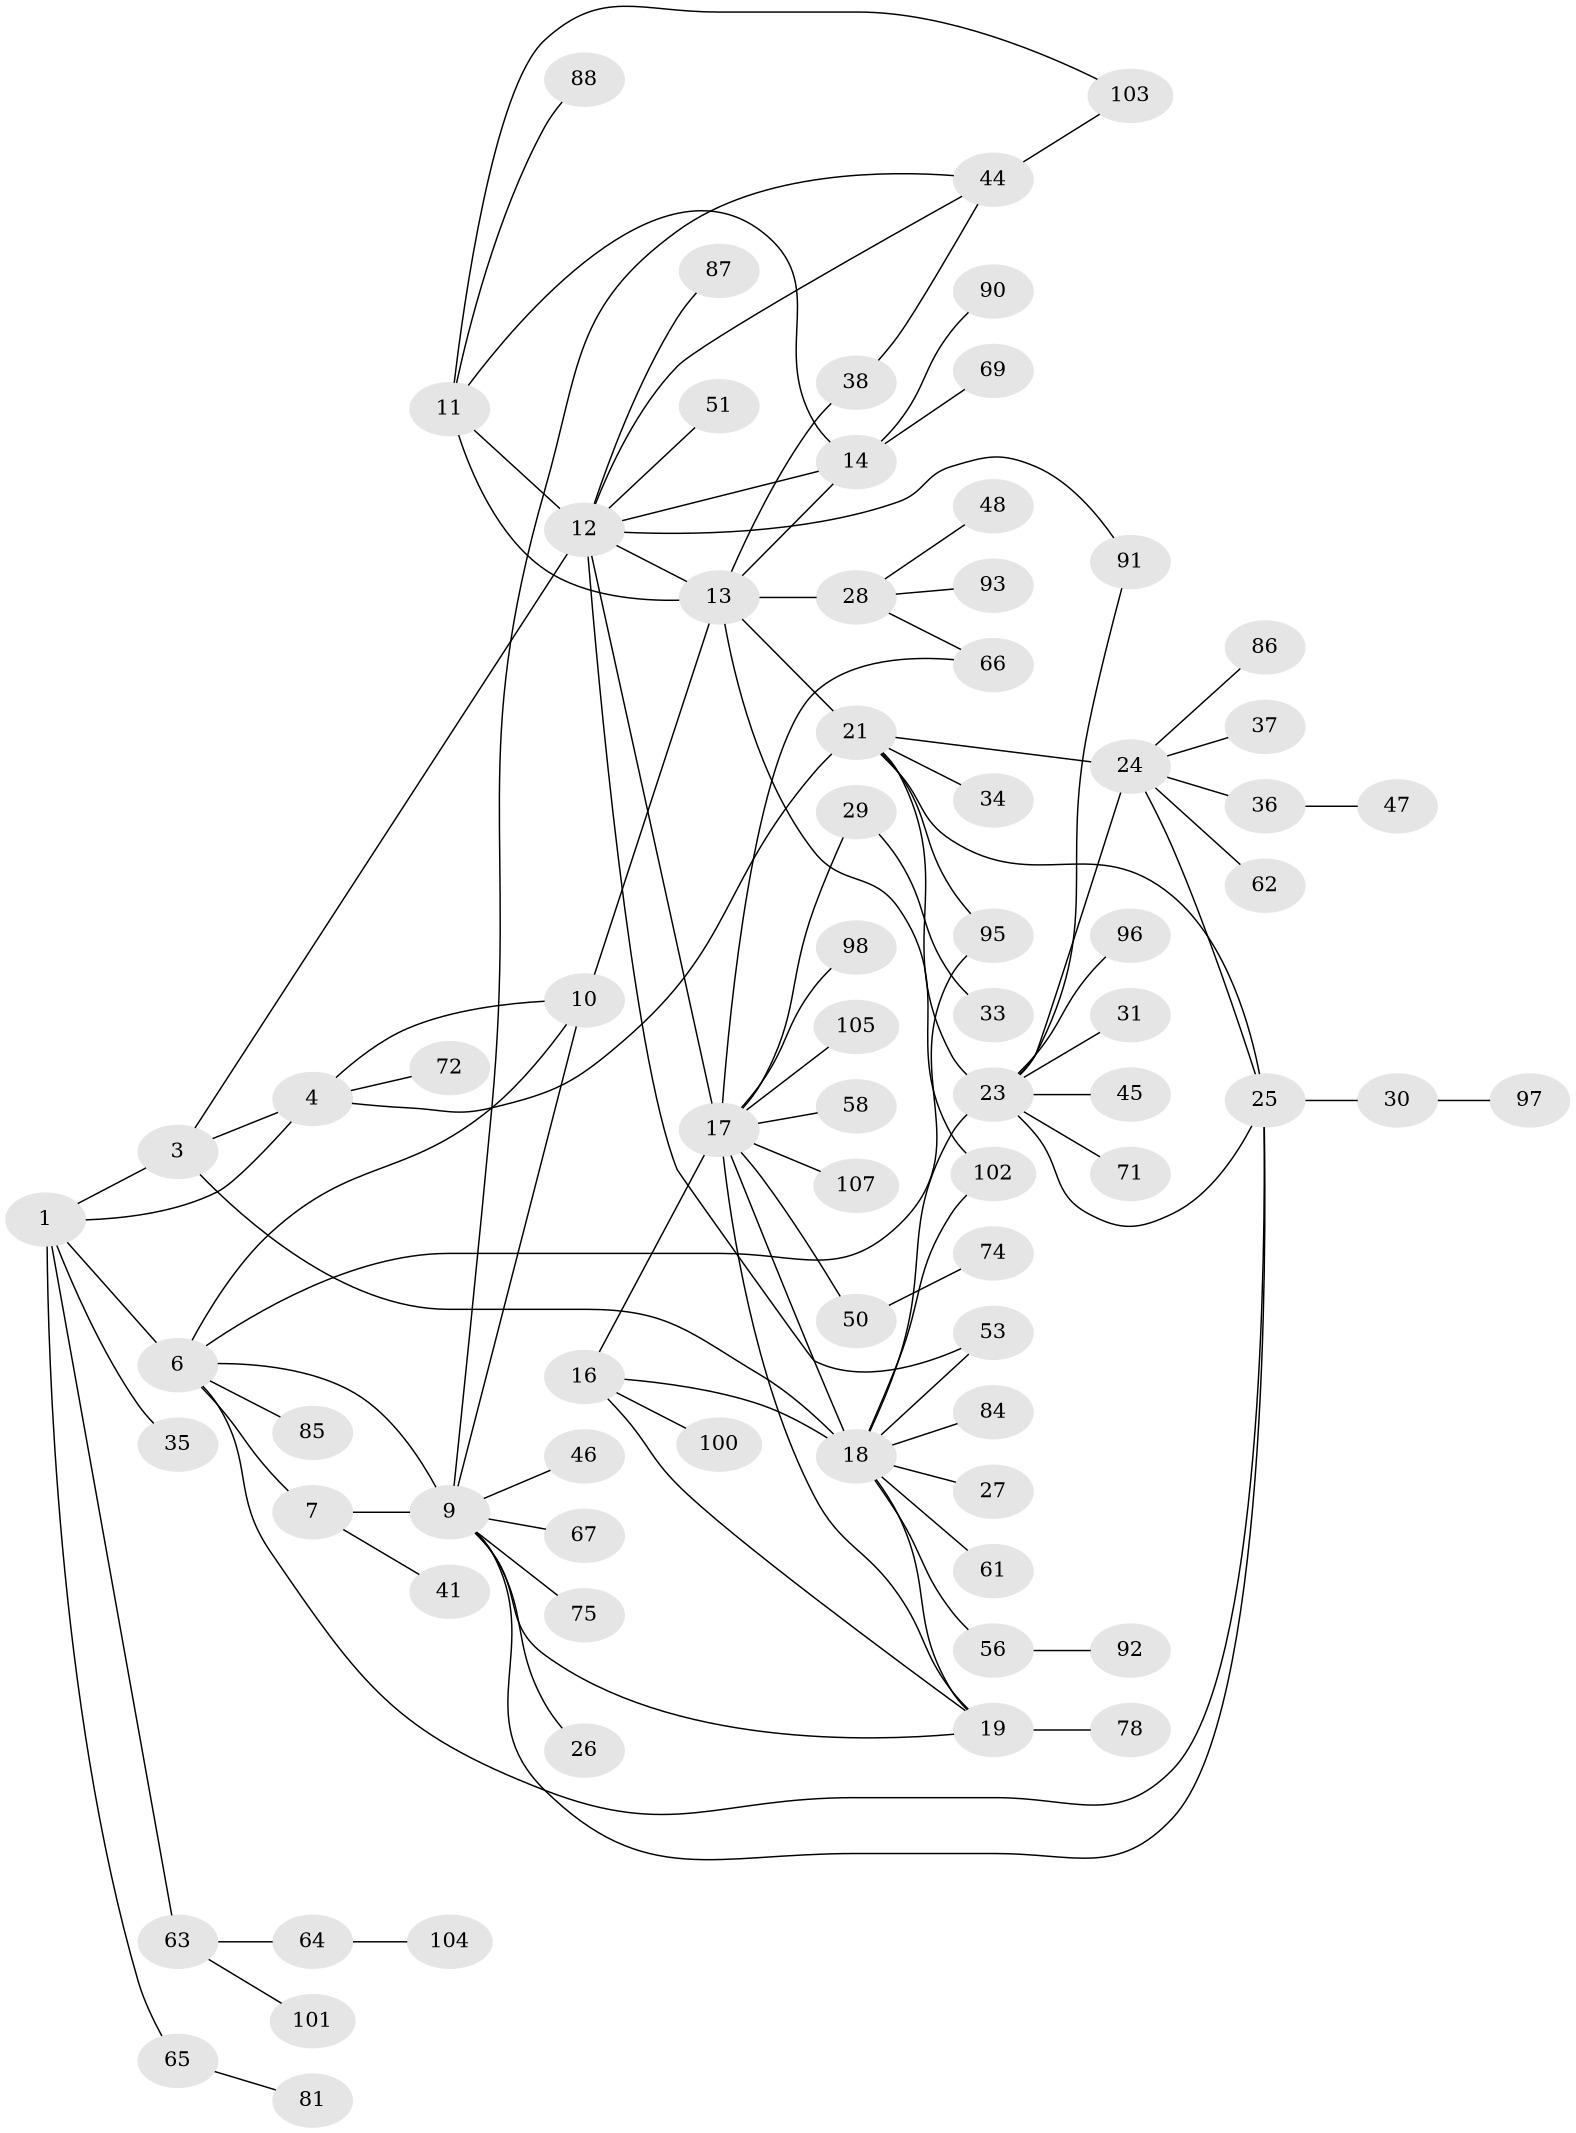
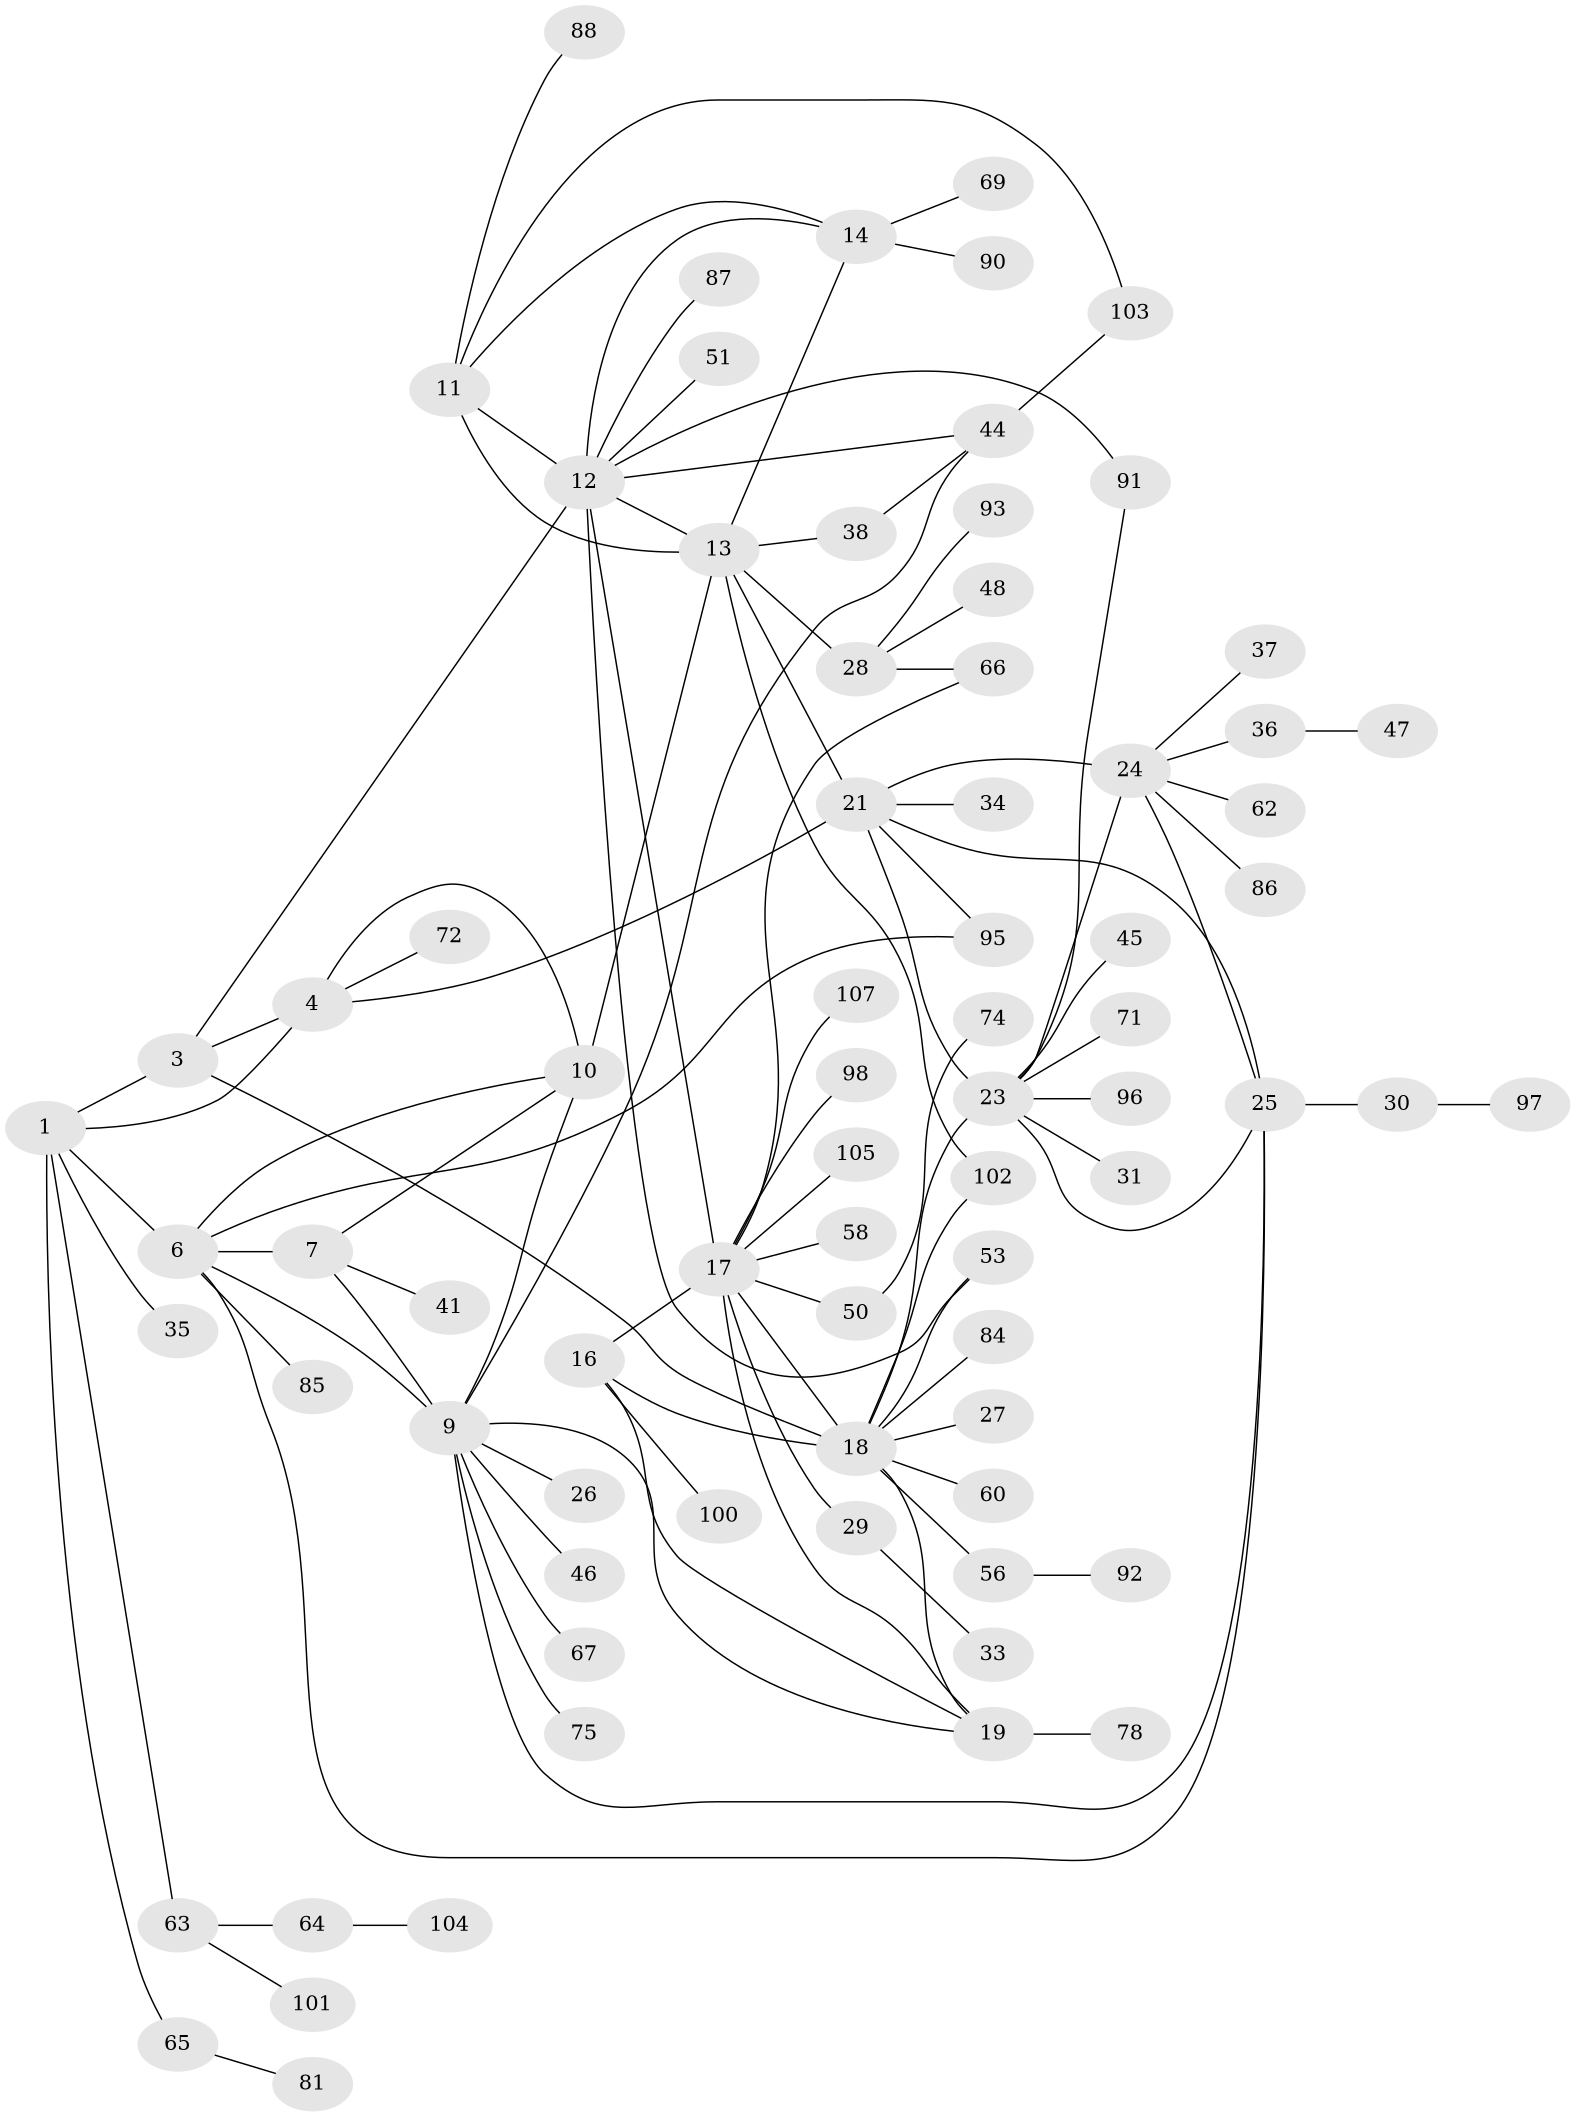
none -> (454, 1158)
(993, 1571) -> (993, 1496)
